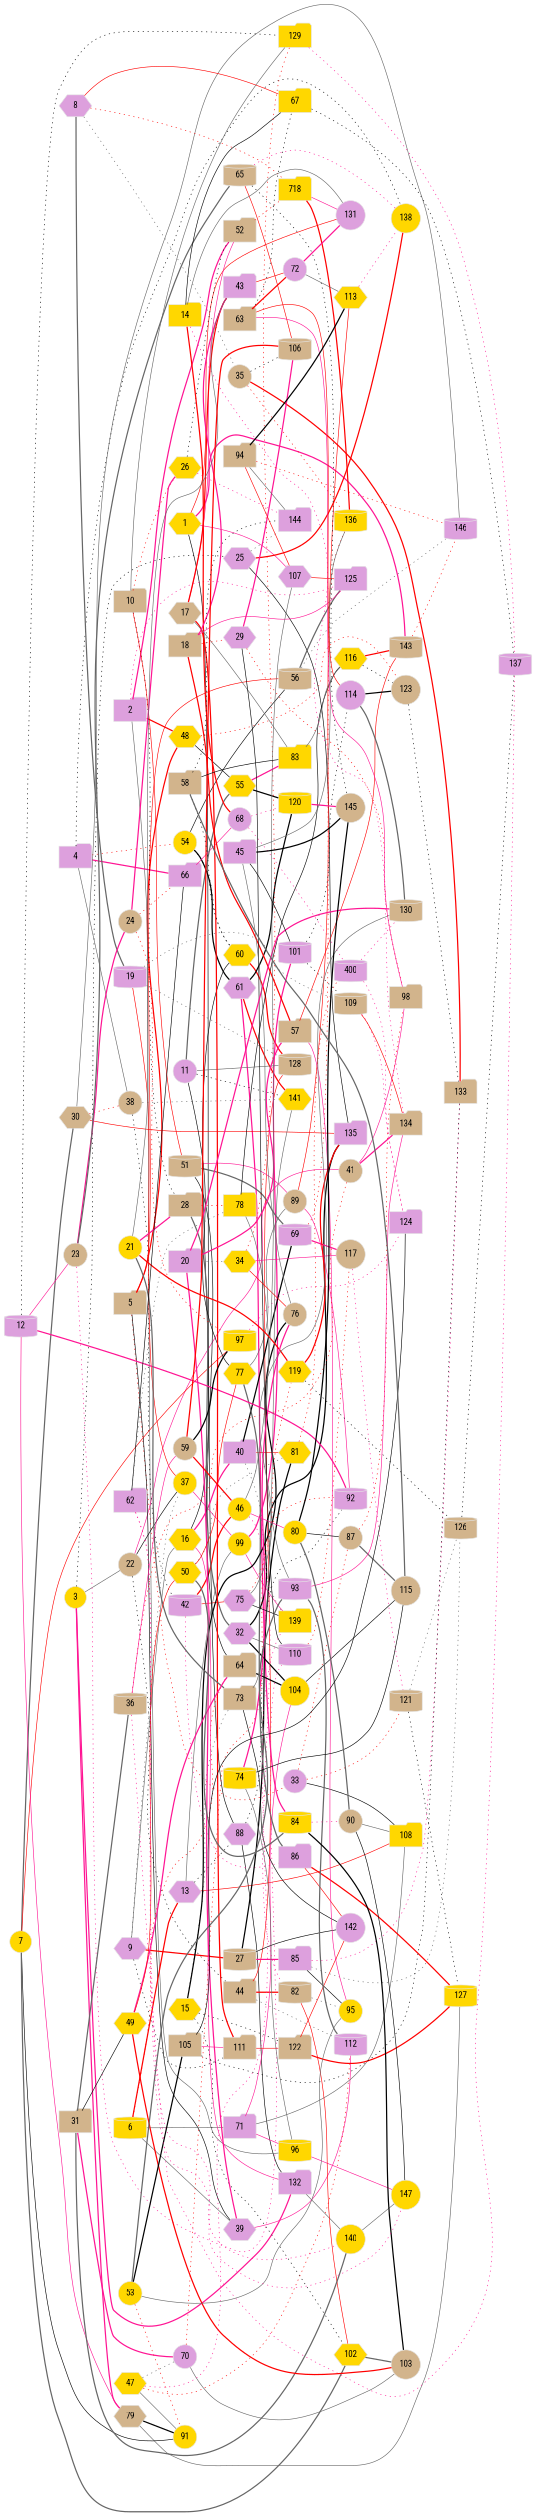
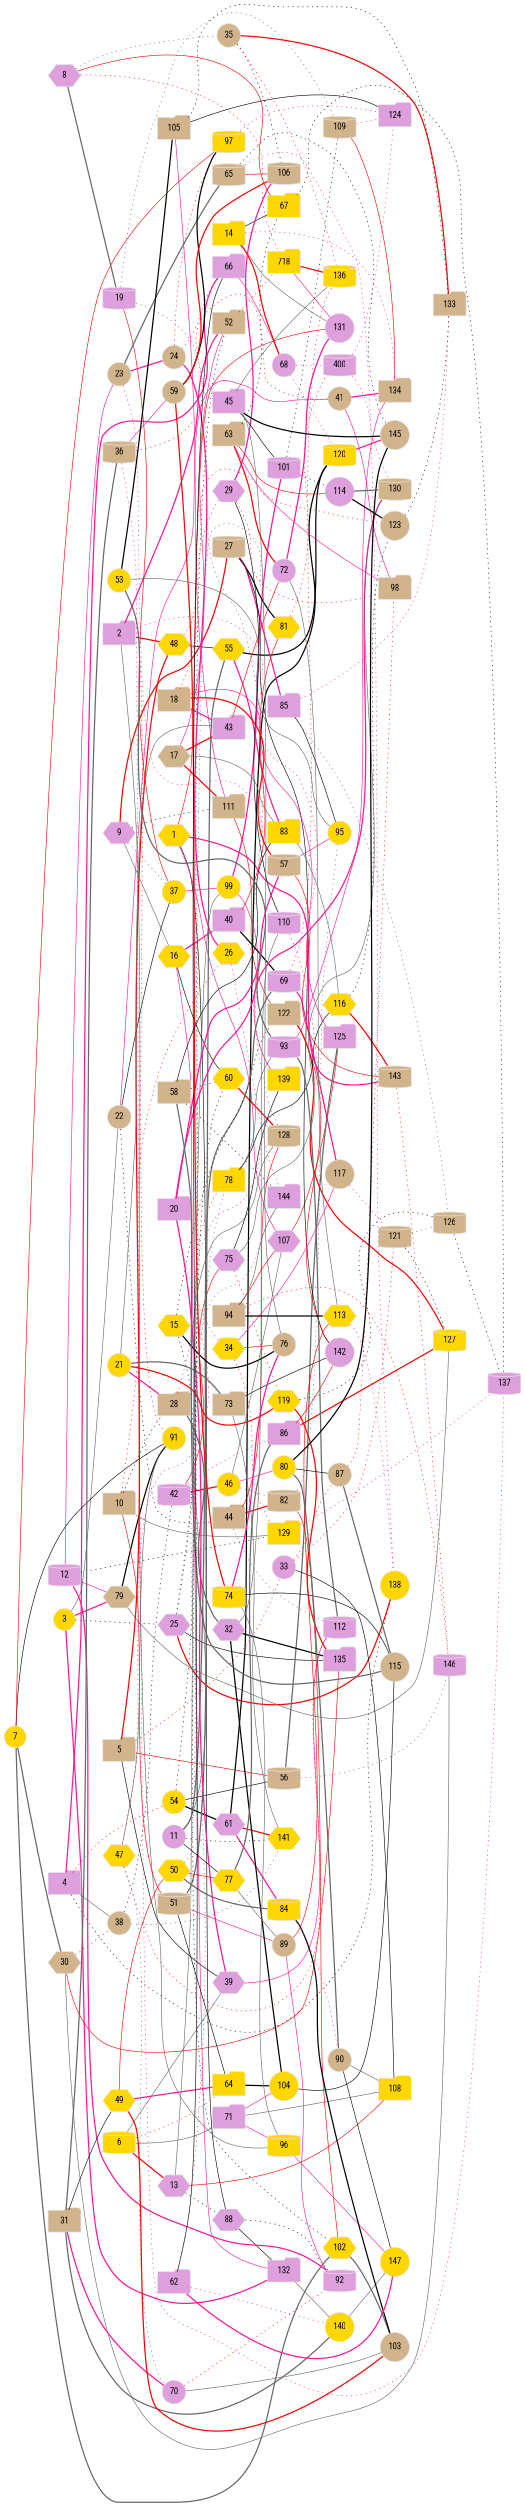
(201, 364) -> (196, 974)
(295, 1032) -> (284, 865)
(212, 1479) -> (194, 995)
(240, 1666) -> (229, 2085)
(187, 2171) -> (298, 2356)
